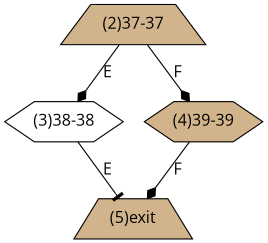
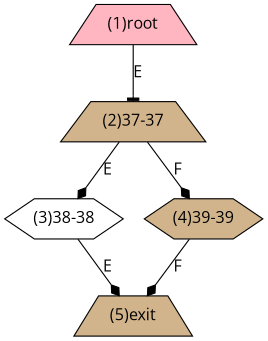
none -> (133, 25)
(97, 168) -> (94, 262)
